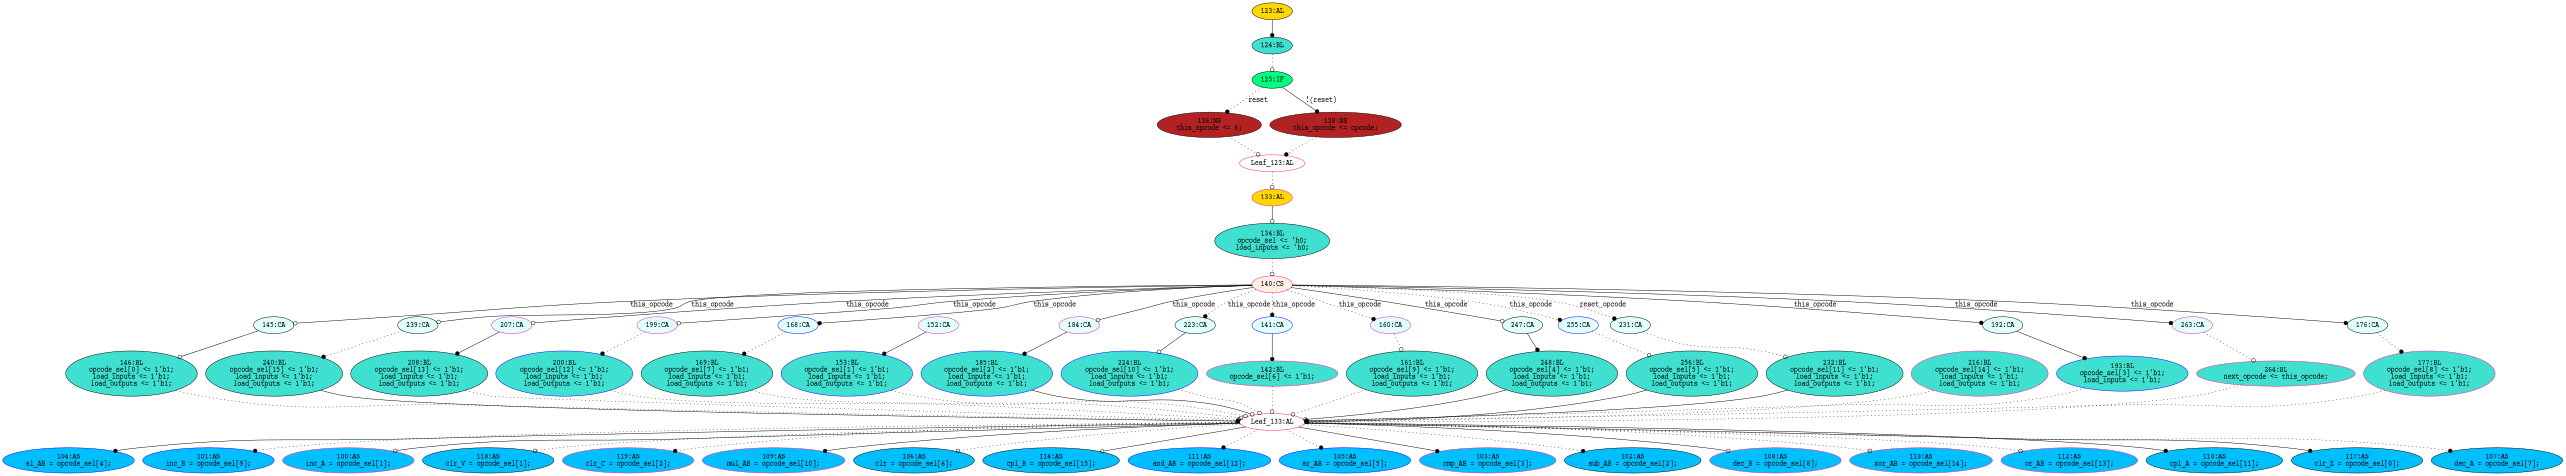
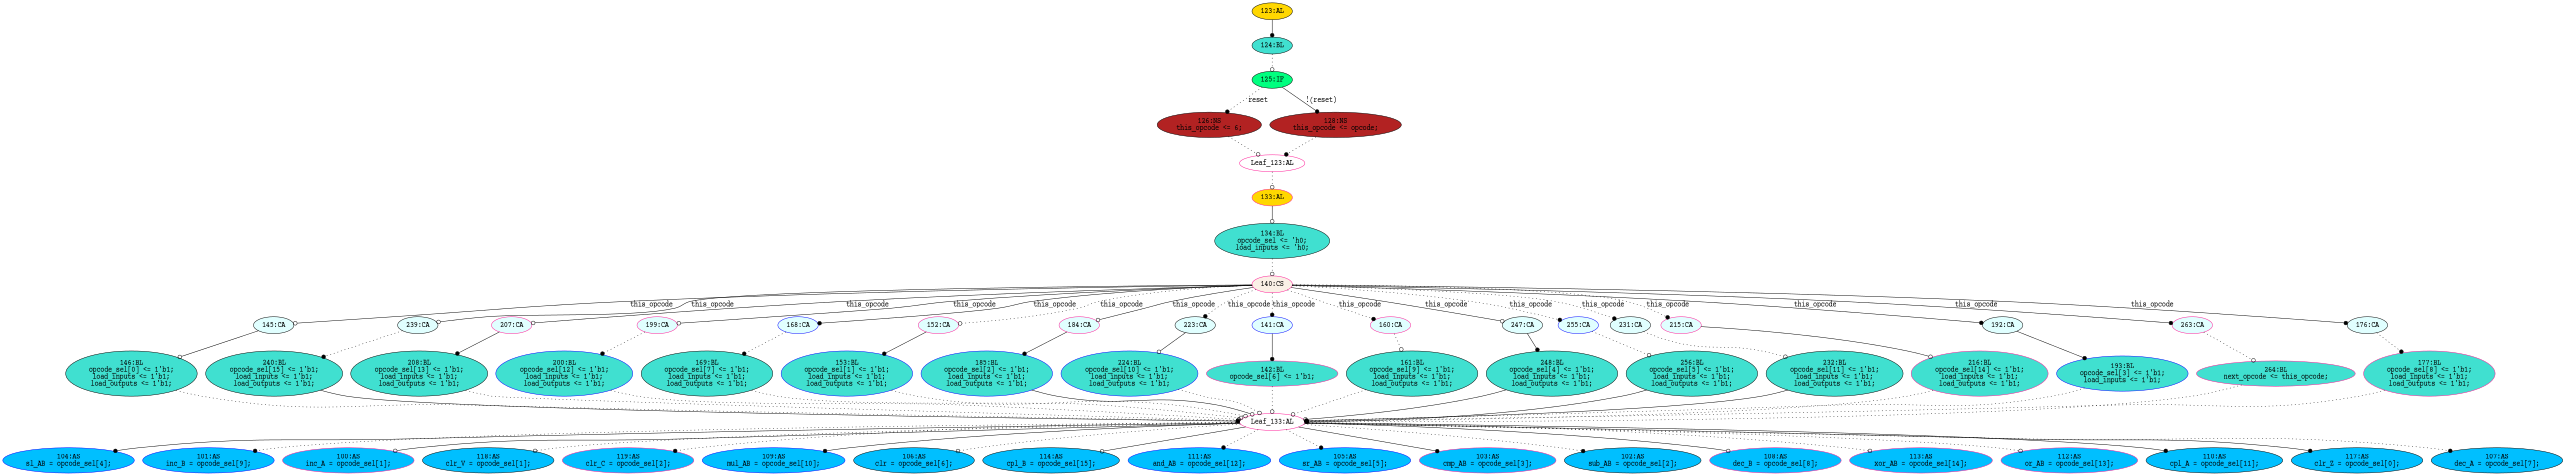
none -> (1106, 300)
(1603, 305) -> (1603, 305)
none -> (1681, 325)
(774, 460) -> (774, 460)
